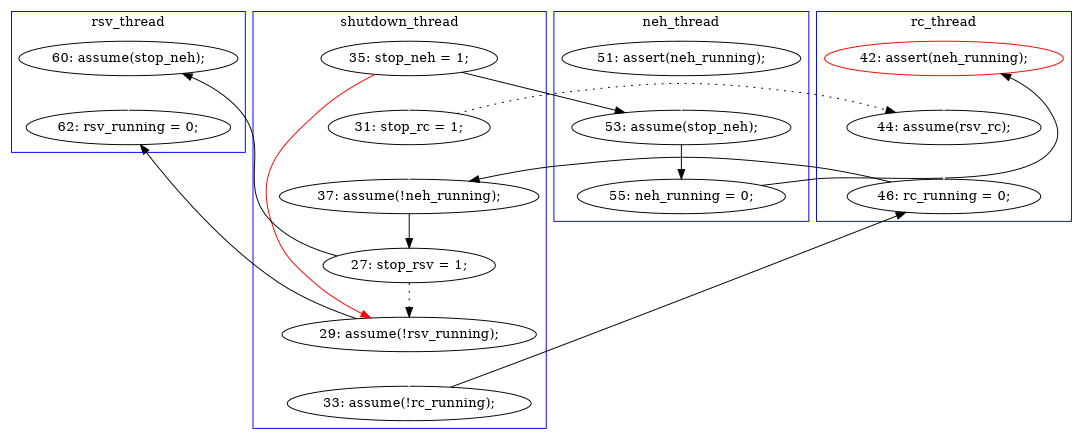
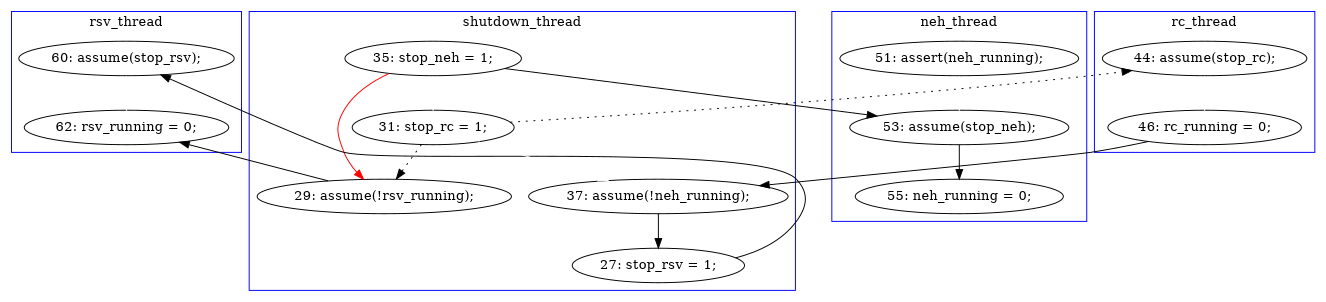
(128, 58) -> (126, 58)
(944, 58) -> none
(944, 127) -> (1205, 58)
(409, 295) -> (409, 162)
(409, 403) -> none
